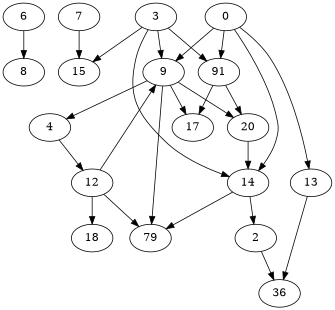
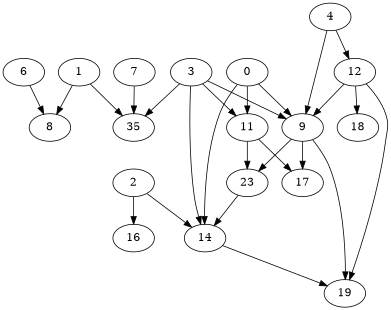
(79, 72) -> (134, 127)
none -> (79, 72)
(219, 72) -> (247, 127)
(110, 98) -> (317, 68)
(248, 127) -> (247, 183)
(311, 183) -> none
(251, 206) -> (166, 208)
(151, 238) -> (345, 293)
(280, 293) -> (134, 238)
